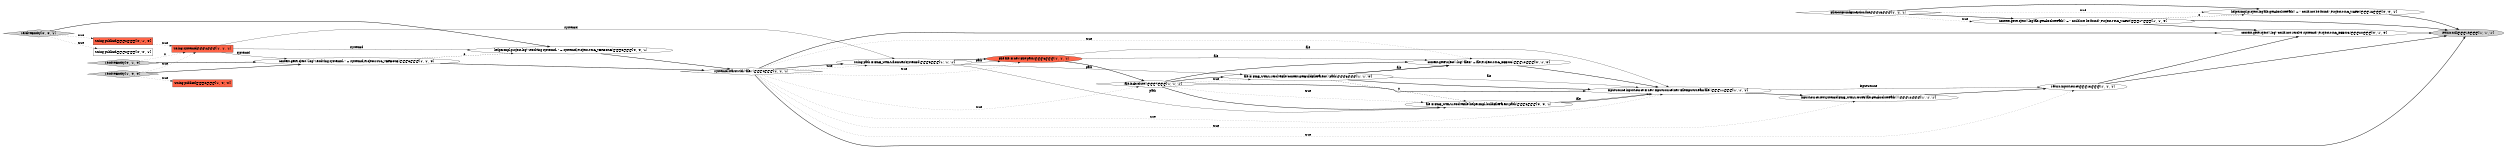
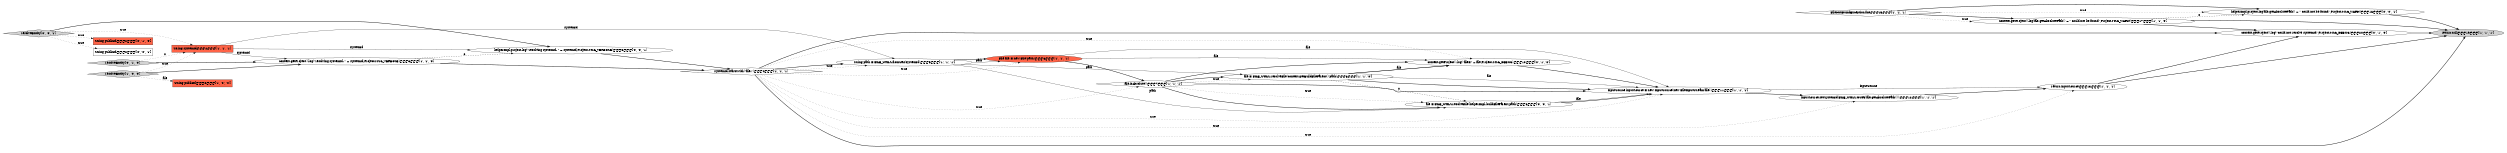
(161, 45) -> (126, 32)
(165, 78) -> (165, 78)
